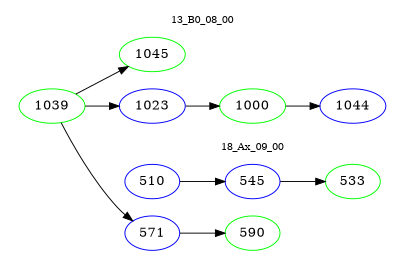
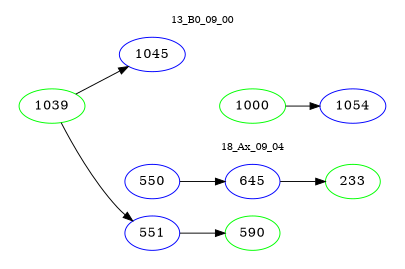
(202, 21) -> (202, 21)
(152, 54) -> (152, 54)
(152, 106) -> none
(353, 106) -> (353, 106)
(253, 148) -> (253, 148)
(152, 182) -> (152, 182)
(253, 182) -> (253, 182)
(353, 182) -> (353, 182)
(152, 233) -> (152, 233)
